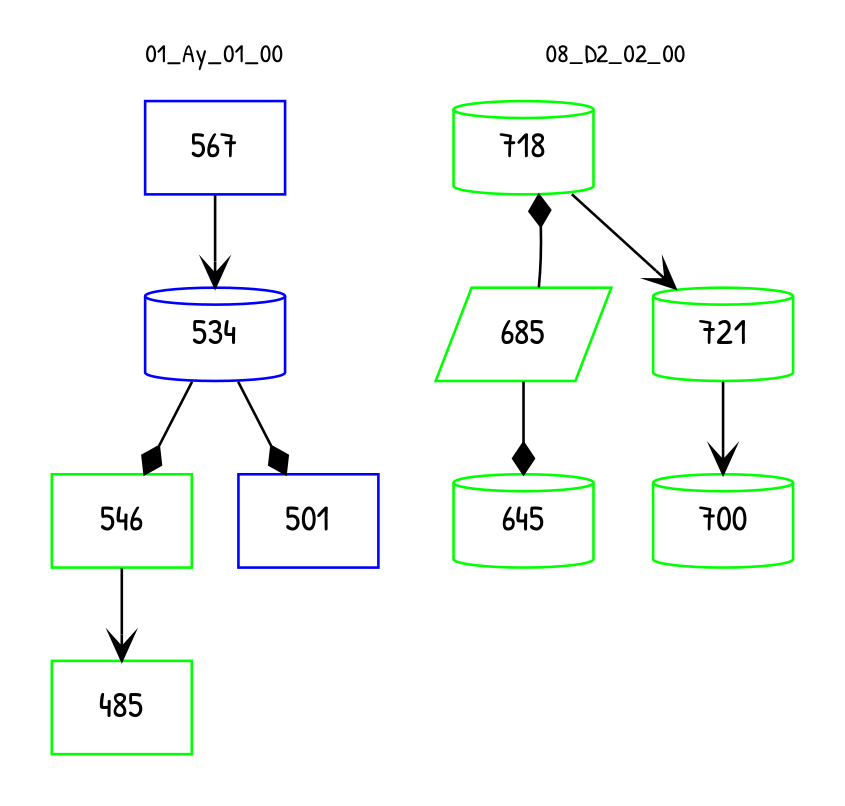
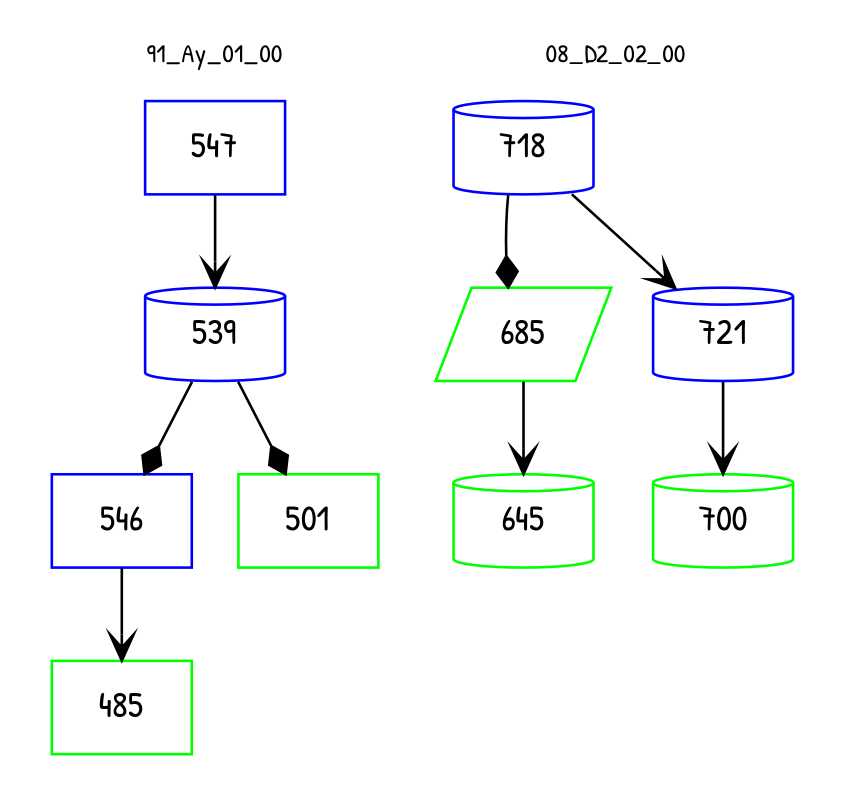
(215, 56) -> (215, 56)
(215, 148) -> (215, 148)
(524, 148) -> (524, 148)
(541, 257) -> (506, 226)
(215, 334) -> (215, 334)
(723, 334) -> (723, 334)
(524, 415) -> (524, 415)
(122, 521) -> (122, 521)
(308, 521) -> (308, 521)
